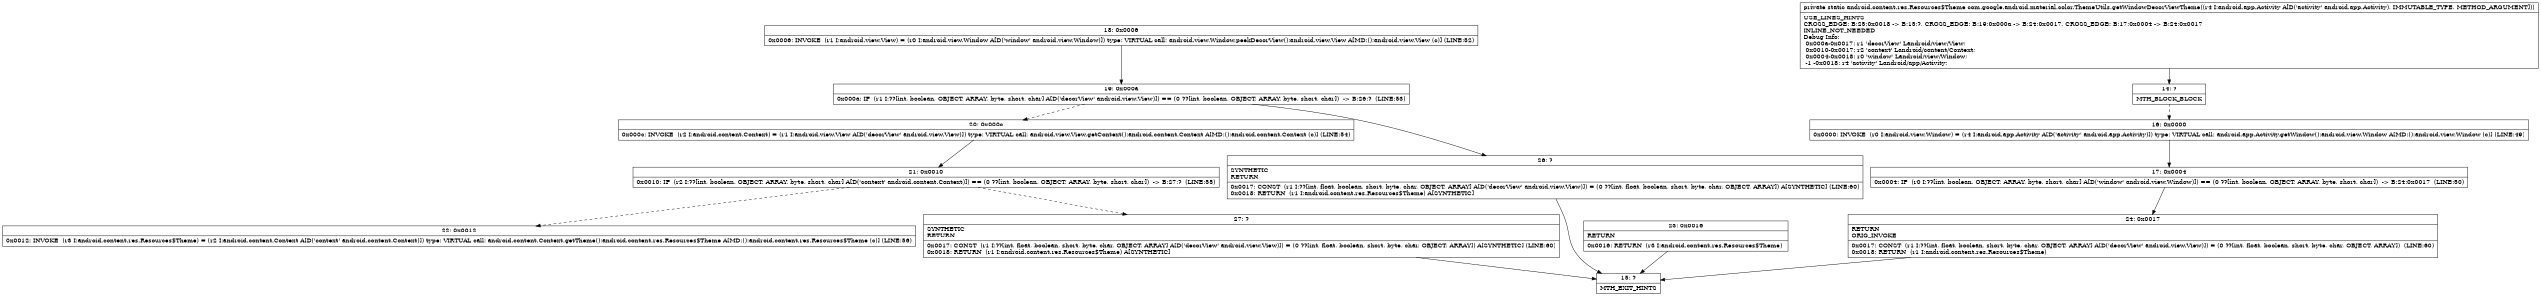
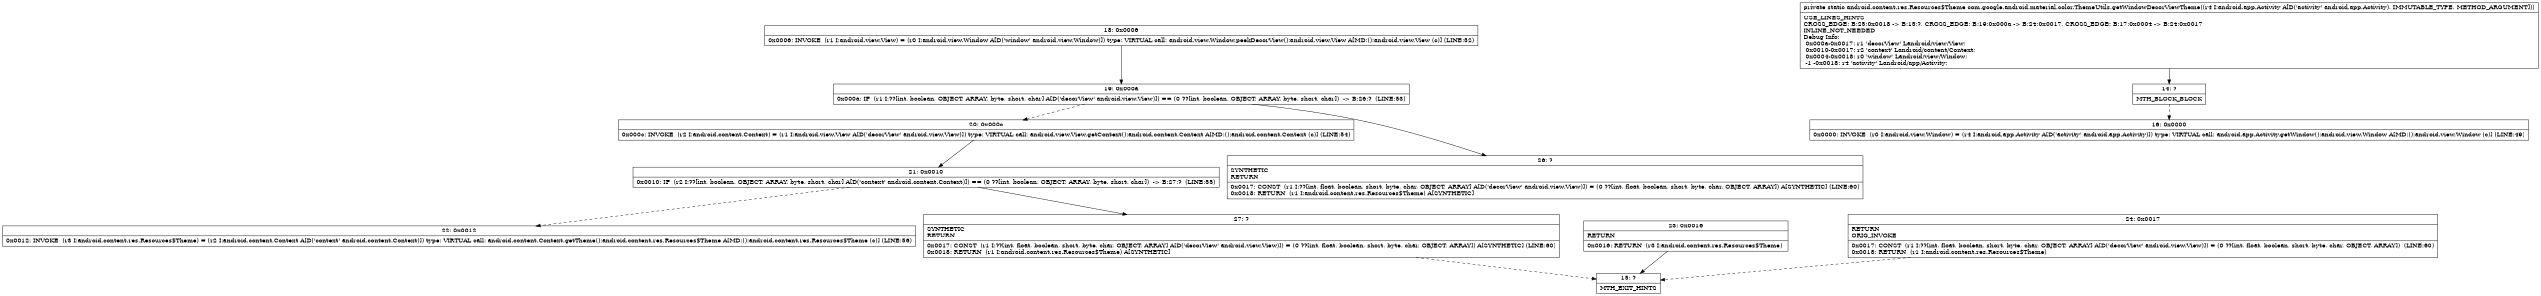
(2169, 177) -> none
(1050, 201) -> (1050, 201)
(1570, 240) -> none
(1504, 268) -> (1504, 268)
(1788, 269) -> (1788, 269)
